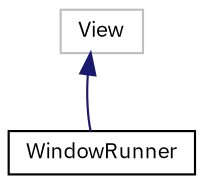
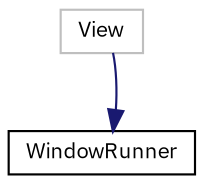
(87, 103) -> (116, 81)
